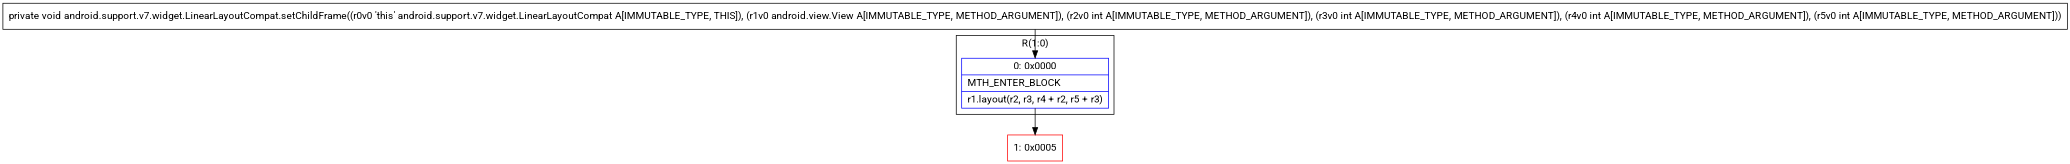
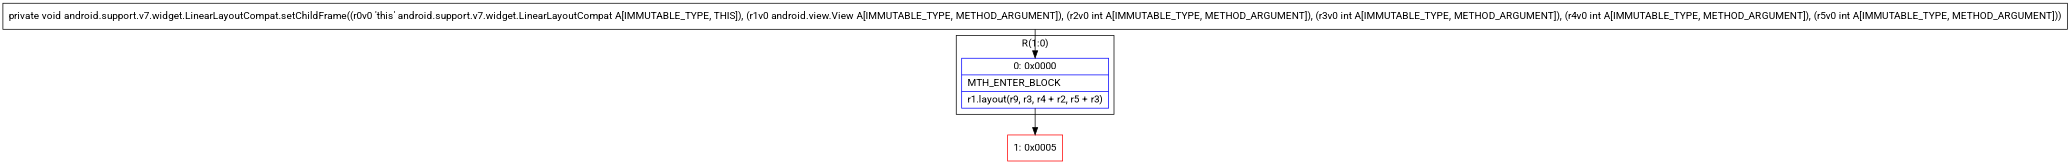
(1035, 99) -> (1035, 99)
